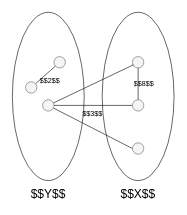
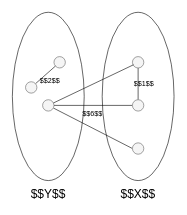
(144, 84) -> (144, 84)
(93, 114) -> (93, 114)
